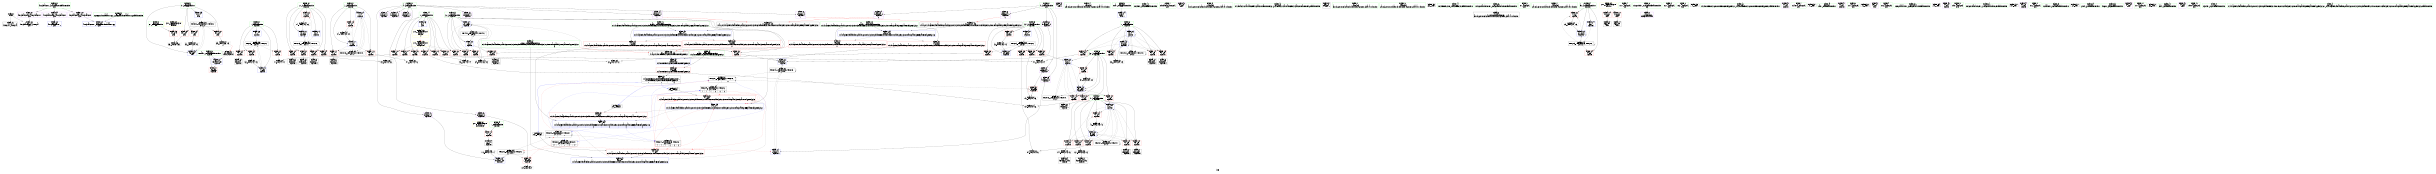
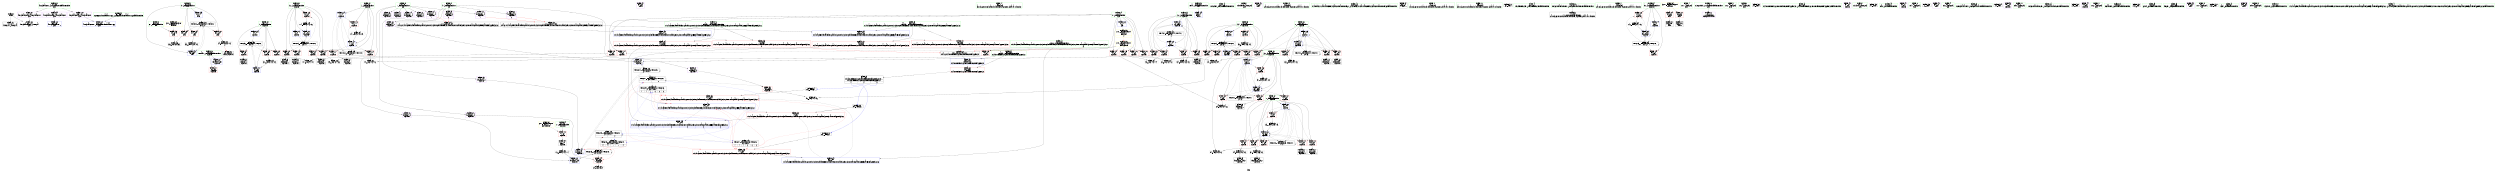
(1525, 5) -> none
(331, 26) -> (364, 44)
